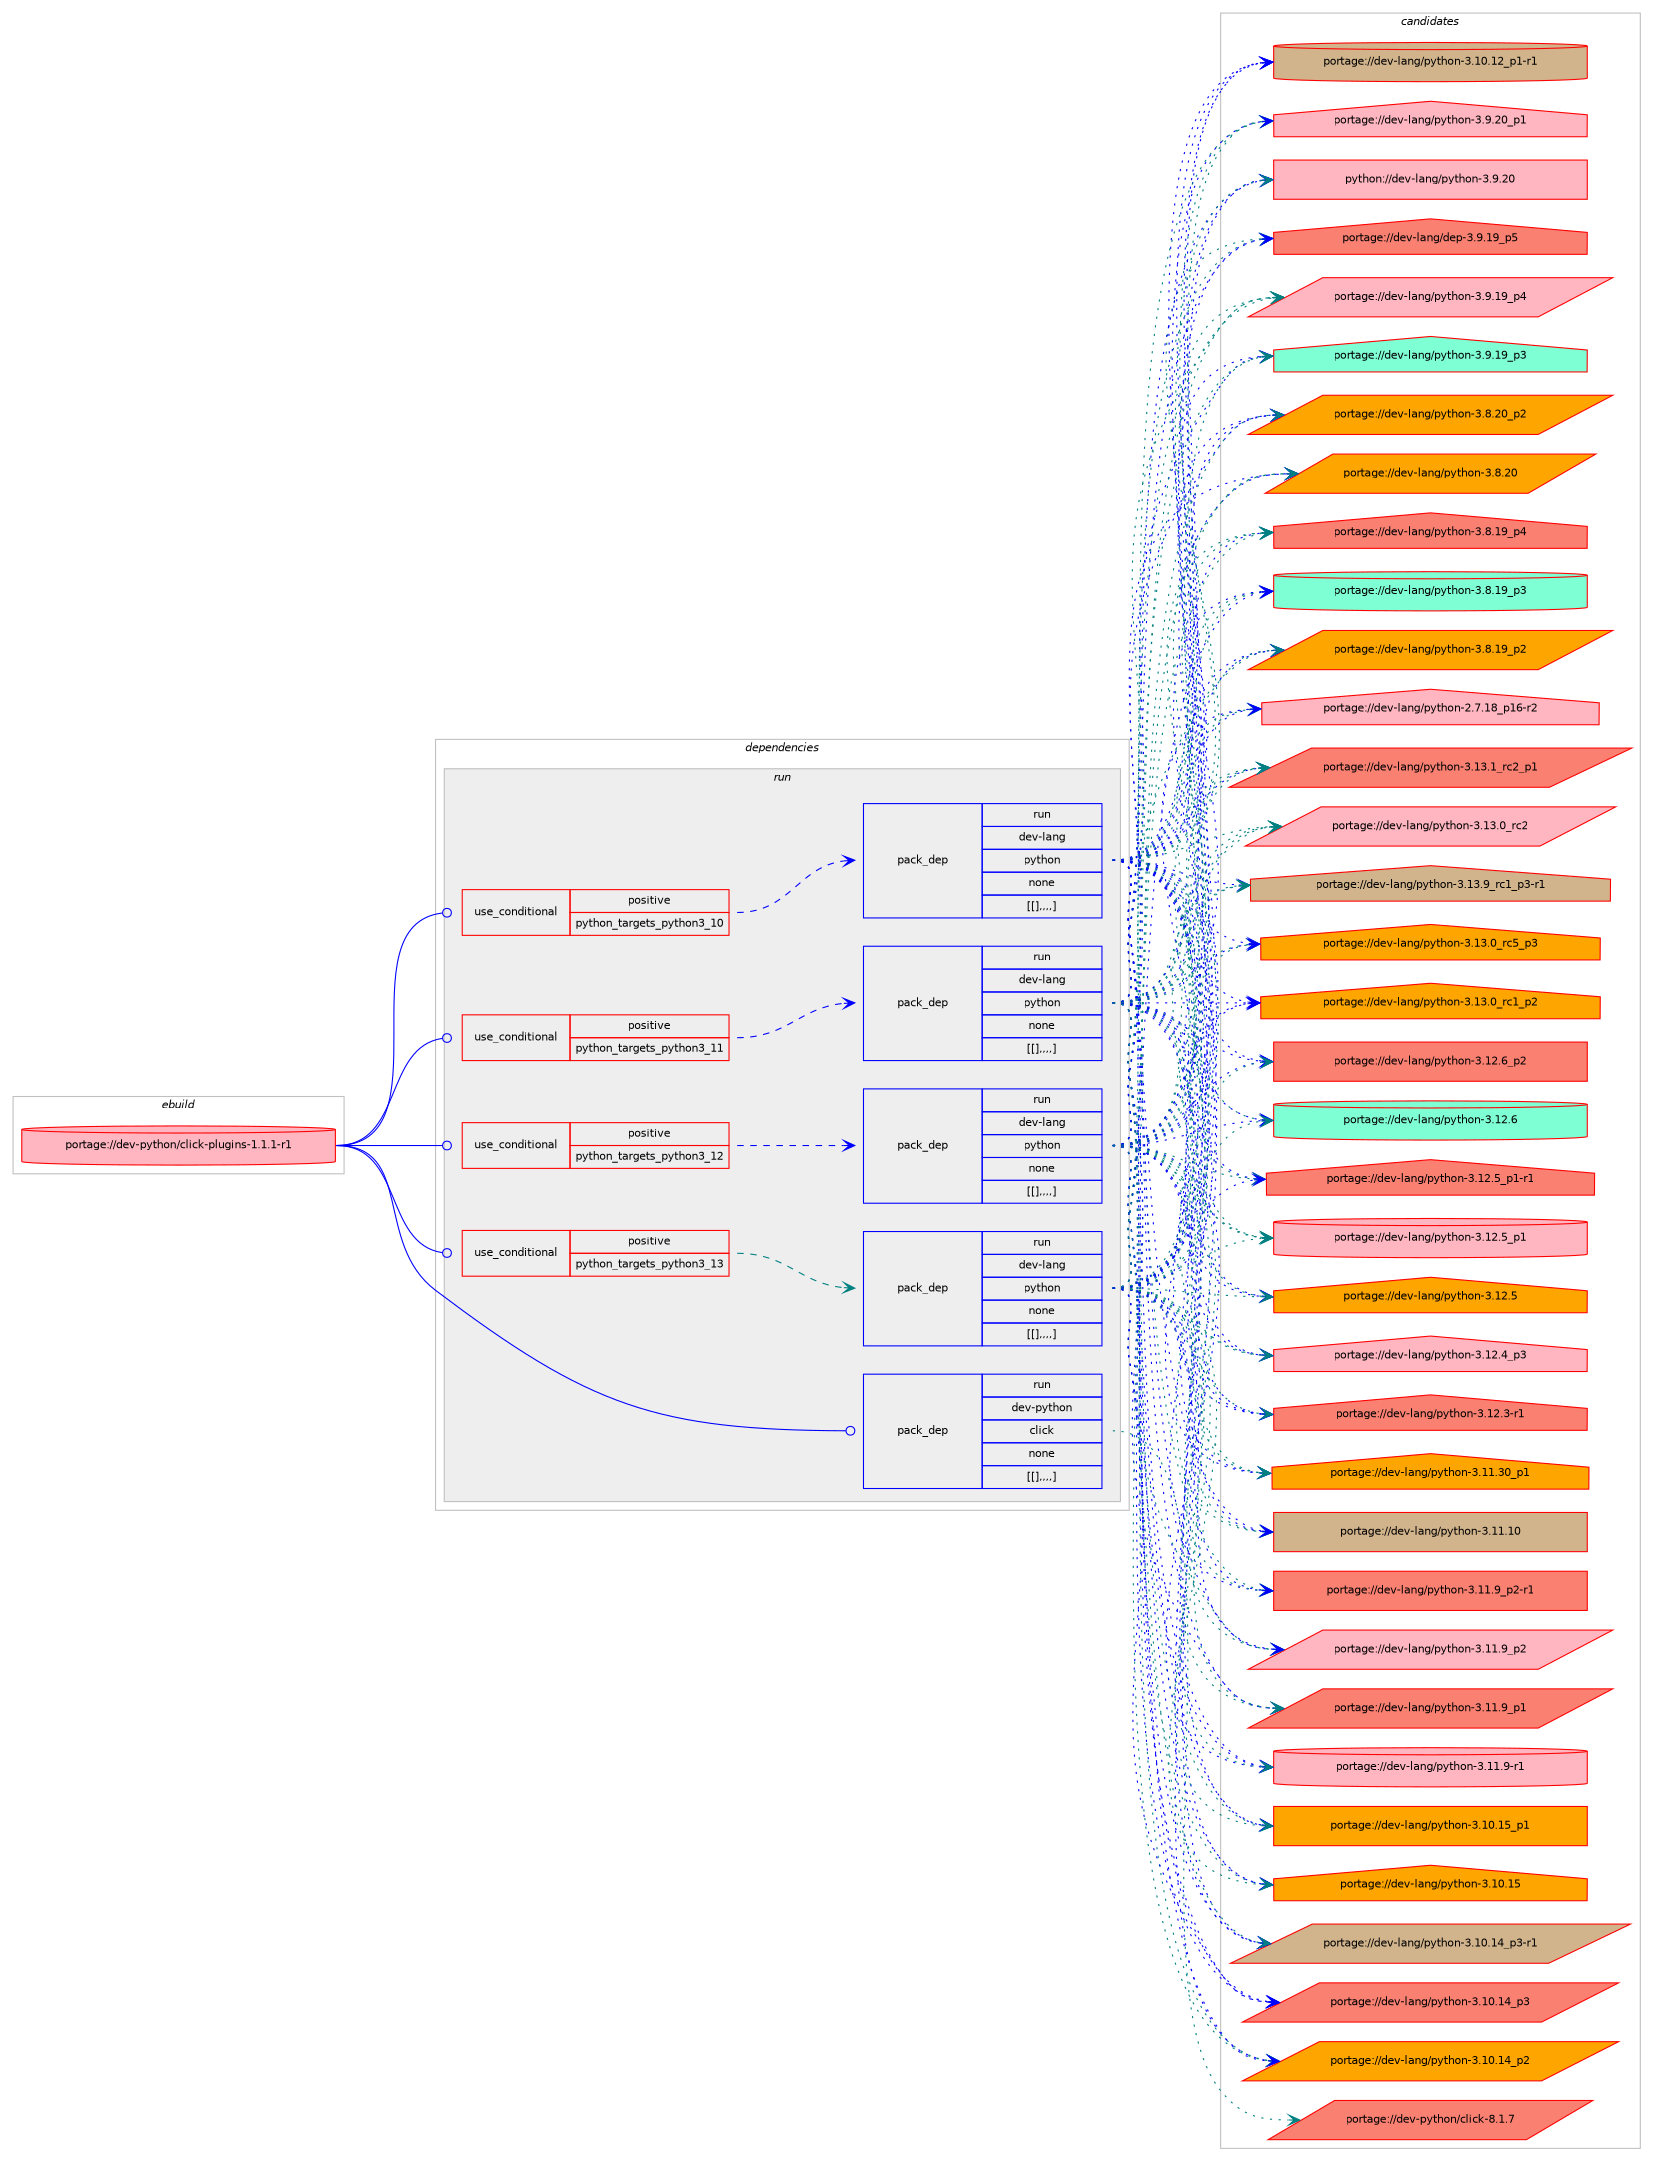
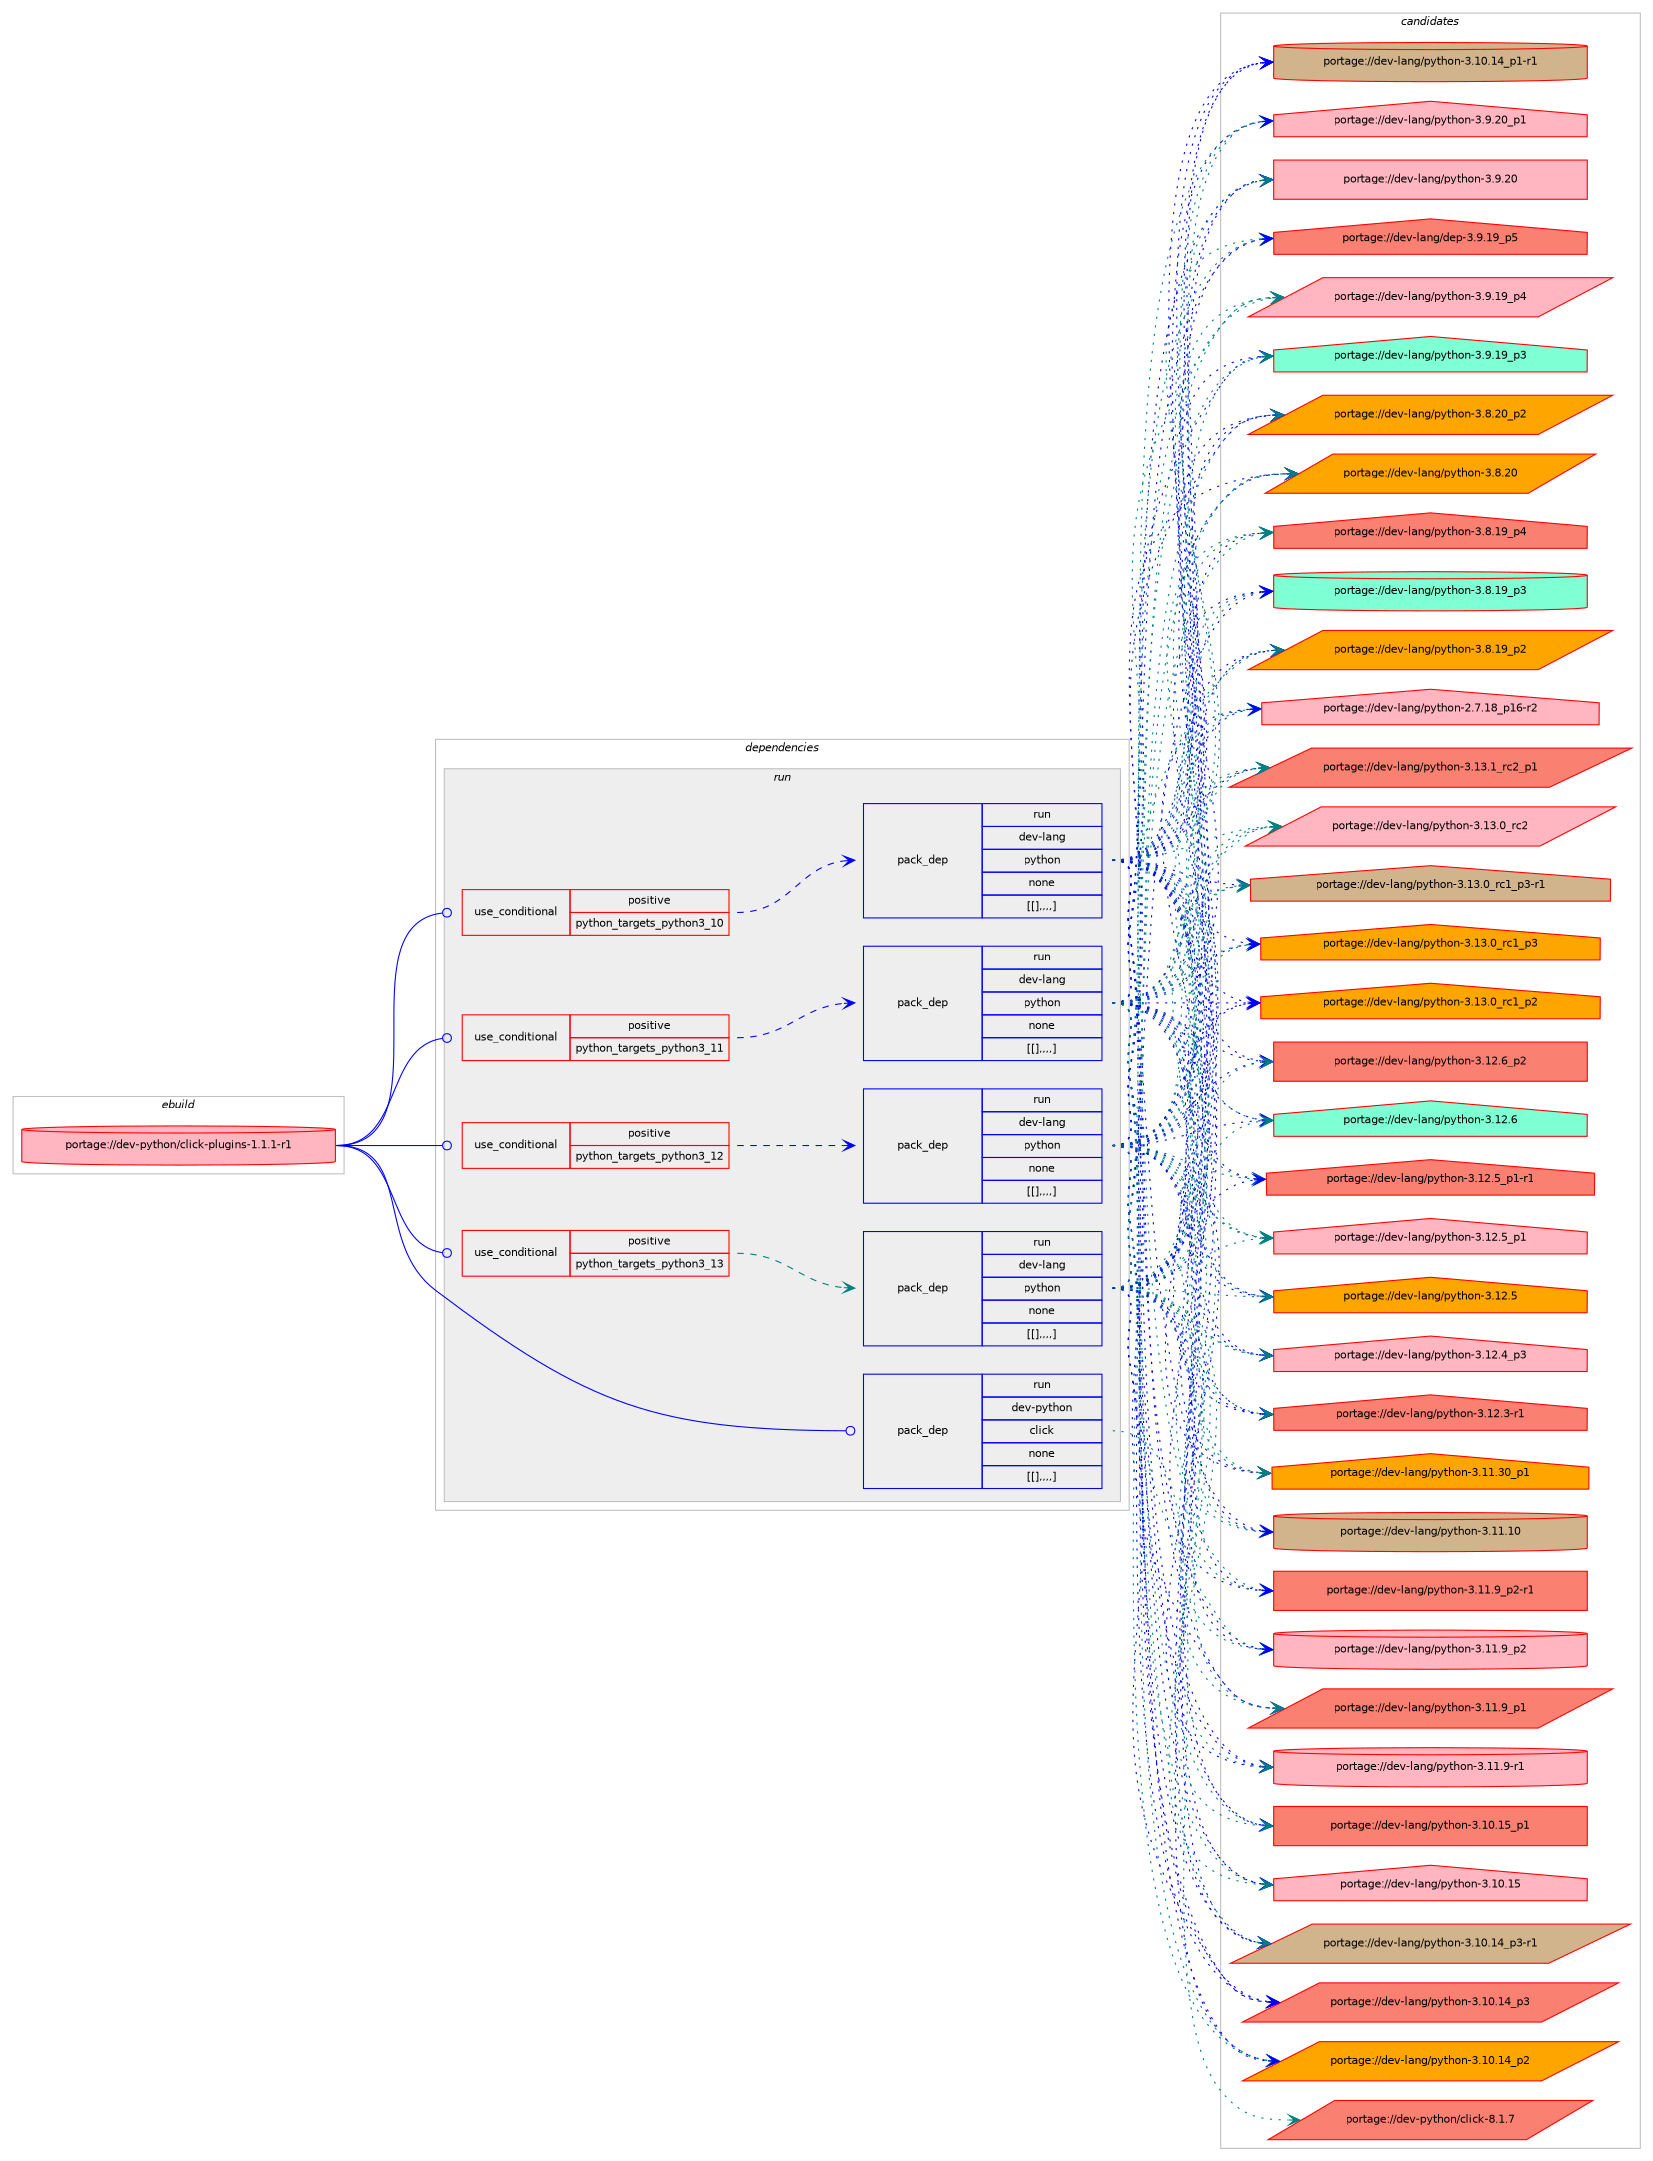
(1430, 62) -> (1430, 62)
(1430, 180) -> (1430, 180)
(1430, 885) -> (1430, 885)
(1430, 944) -> (1430, 944)
(1430, 1120) -> (1430, 1120)
(1430, 1238) -> (1430, 1238)
(1430, 1532) -> (1430, 1532)
(1430, 1650) -> (1430, 1650)
(1430, 1826) -> (1430, 1826)
(1430, 1885) -> (1430, 1885)
